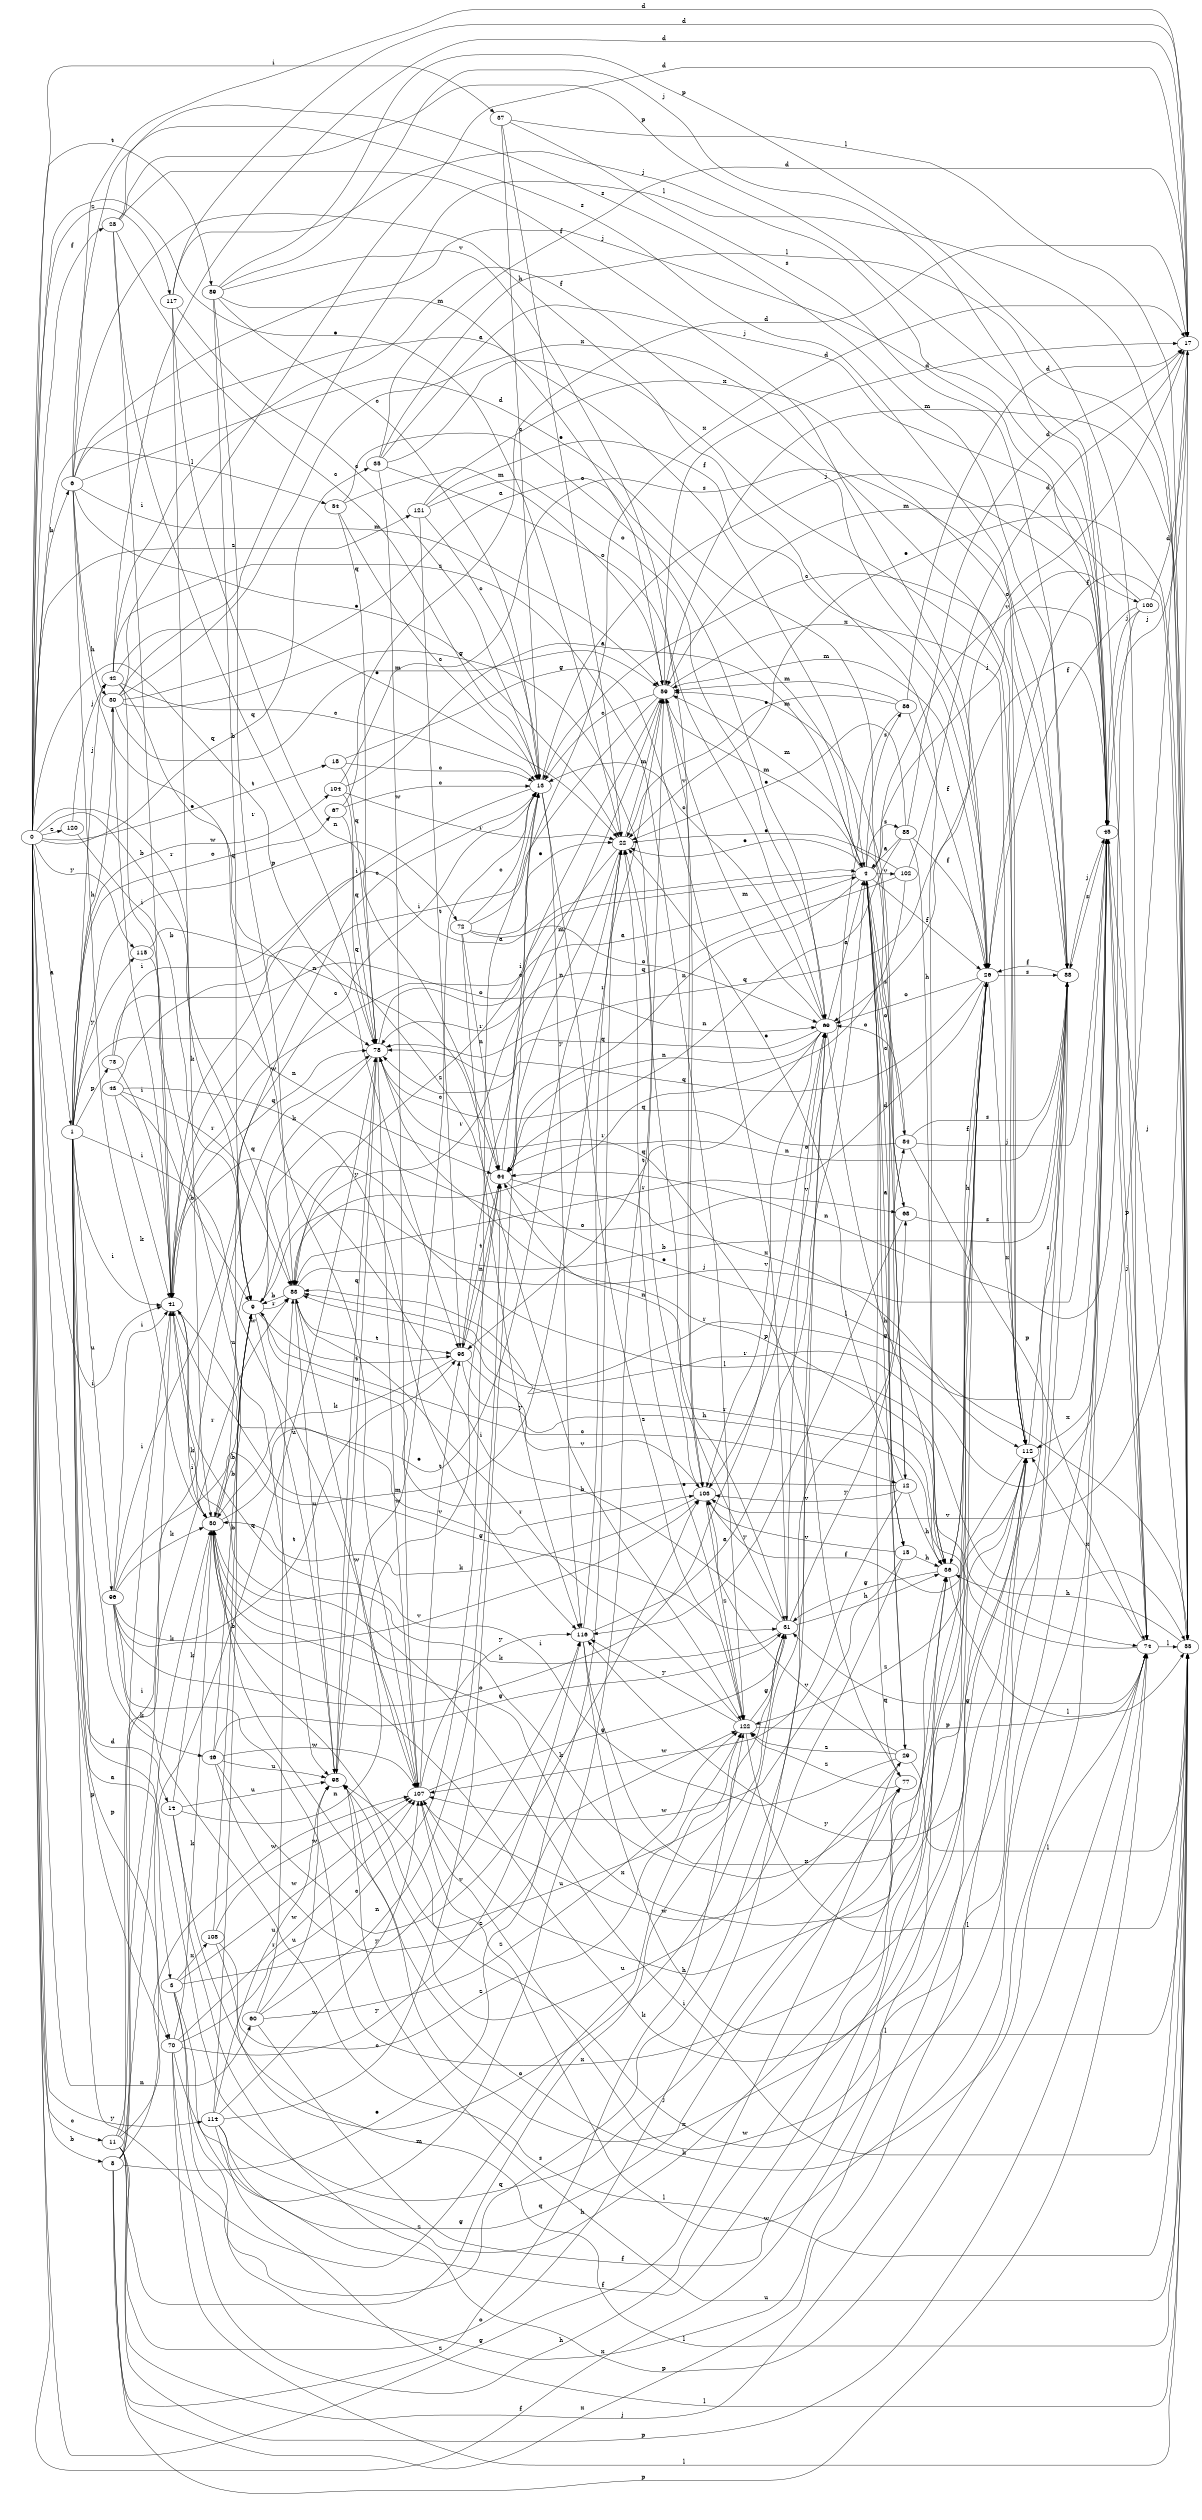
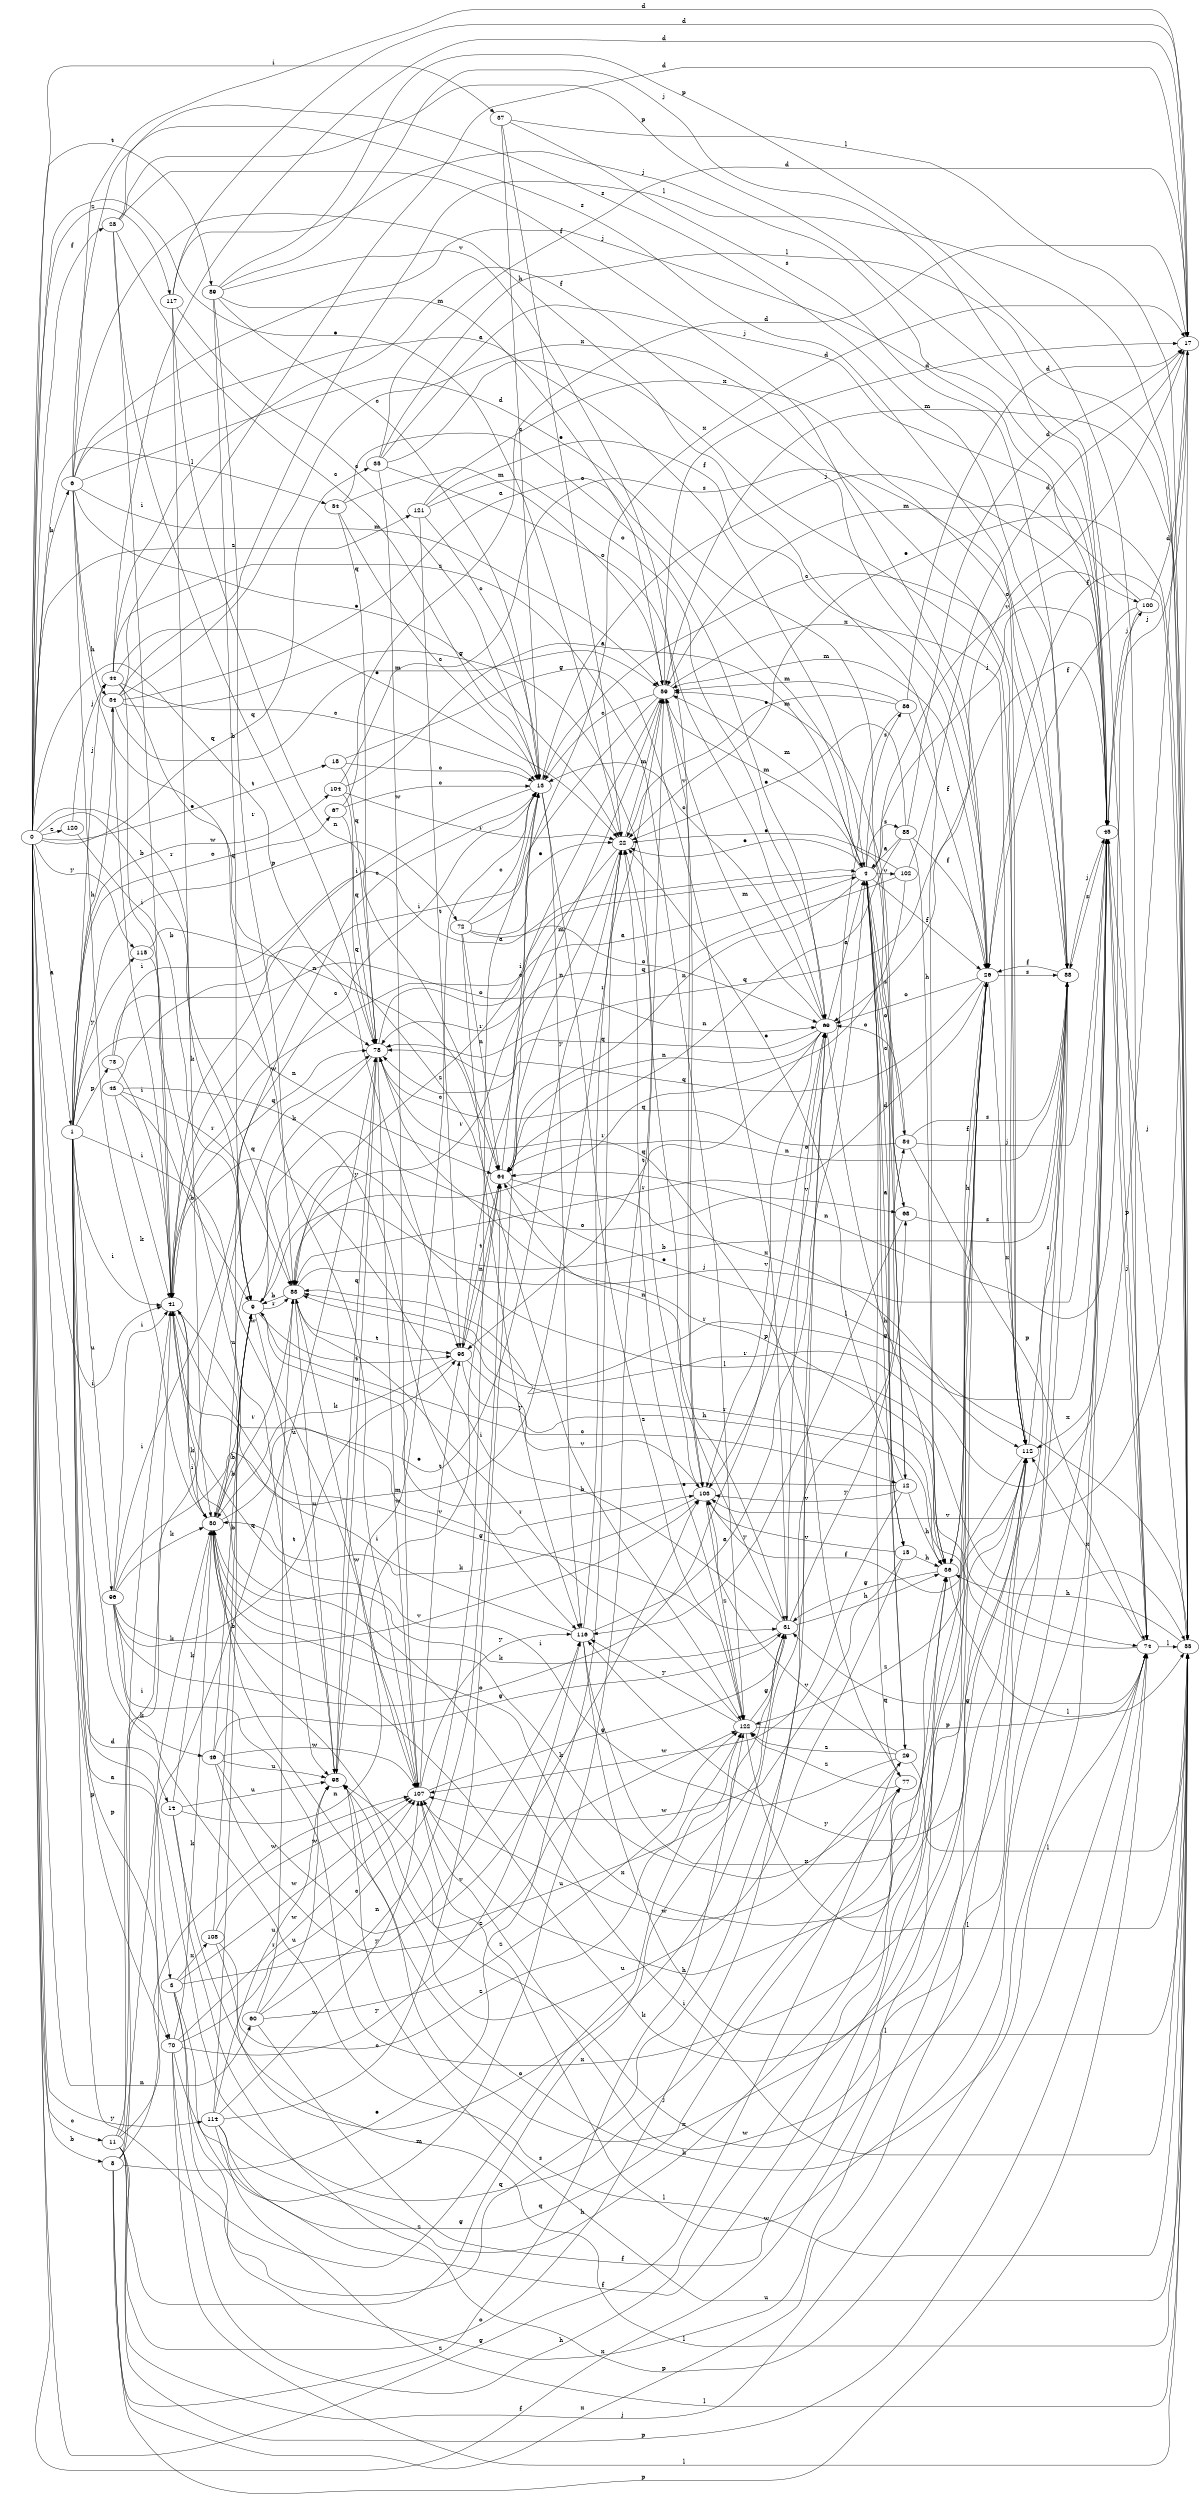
(113, 679) -> (113, 679)
(113, 700) -> (113, 700)
(1110, 718) -> (1118, 681)
none -> (321, 1519)
(155, 1718) -> (269, 1409)
